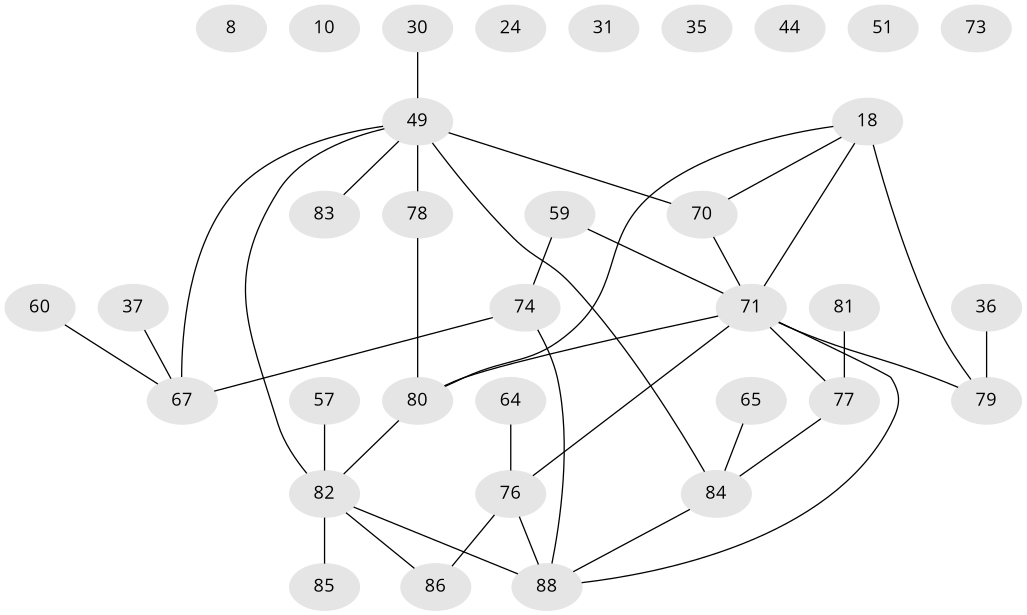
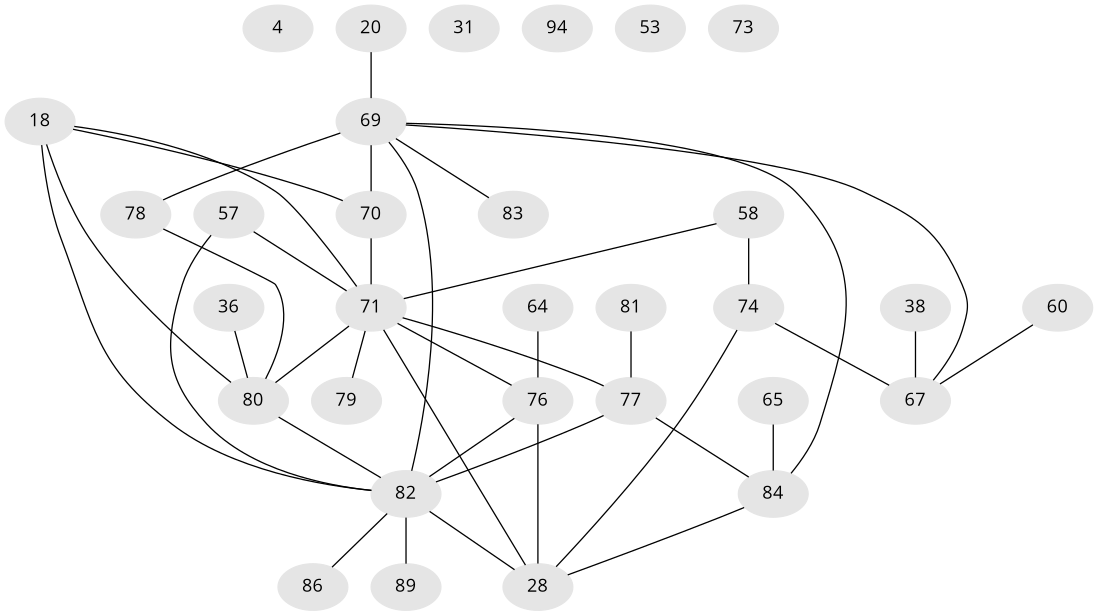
(231, 28) -> (278, 28)
(325, 28) -> none
(418, 28) -> (371, 28)
(511, 28) -> none
(697, 28) -> none
(790, 28) -> (557, 28)
(883, 28) -> (650, 28)
(418, 122) -> (371, 122)
(560, 215) -> (749, 215)
none -> (300, 261)
(912, 267) -> (134, 389)
(133, 308) -> (915, 308)
(987, 354) -> (241, 354)
none -> (520, 450)
(473, 541) -> (472, 447)
(325, 587) -> (406, 587)
(547, 587) -> (538, 587)
